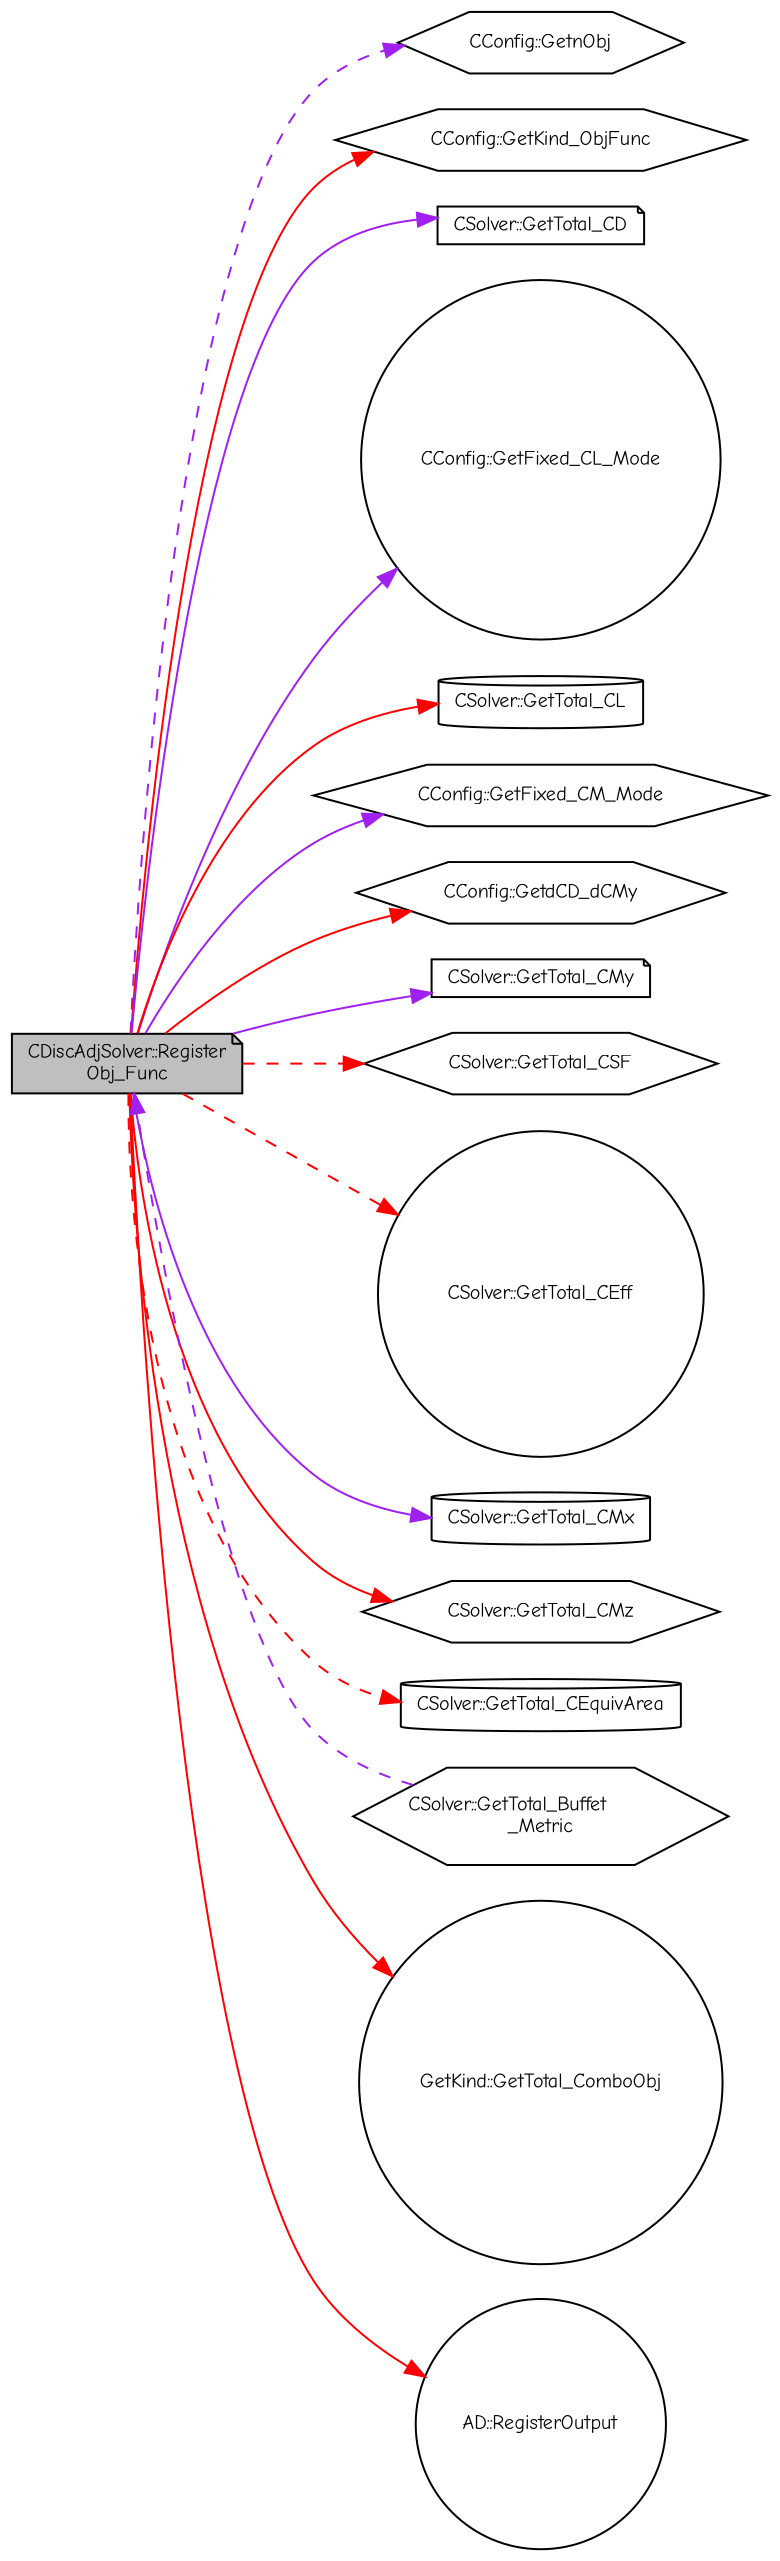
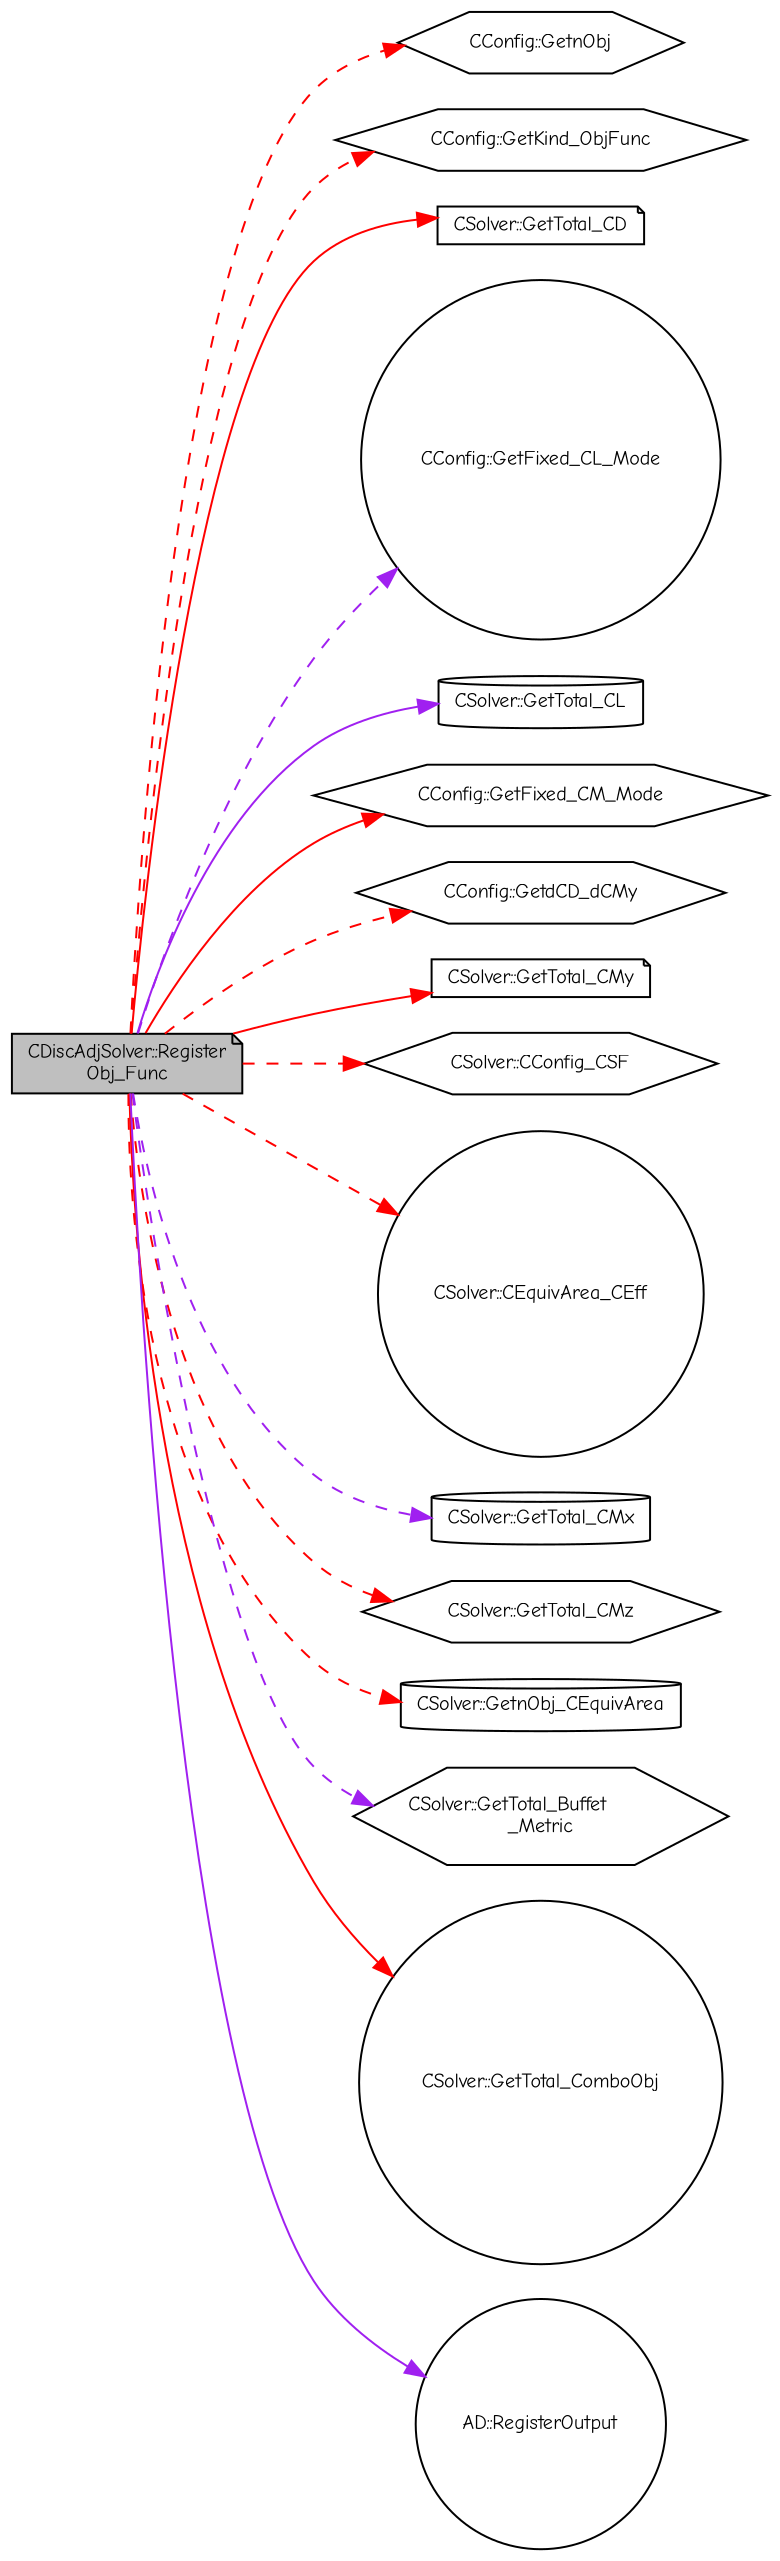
(198, 507) -> (198, 507)
(182, 510) -> (182, 510)
(209, 513) -> (209, 513)
(234, 793) -> (234, 793)
(234, 828) -> (234, 828)
(237, 907) -> (237, 907)
(271, 961) -> (271, 961)
(322, 1012) -> (322, 1012)
(541, 1064) -> (541, 1064)
(541, 1294) -> (541, 1294)
(214, 1348) -> (214, 1348)
(210, 1417) -> (198, 1391)
(213, 1486) -> (195, 1446)
(541, 1705) -> (541, 1705)
(186, 1759) -> (186, 1759)
(541, 2082) -> (541, 2082)
